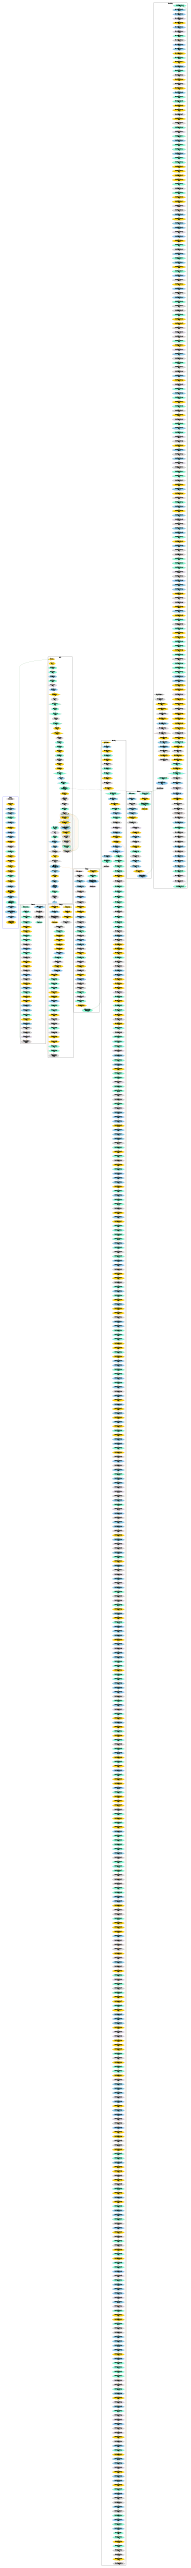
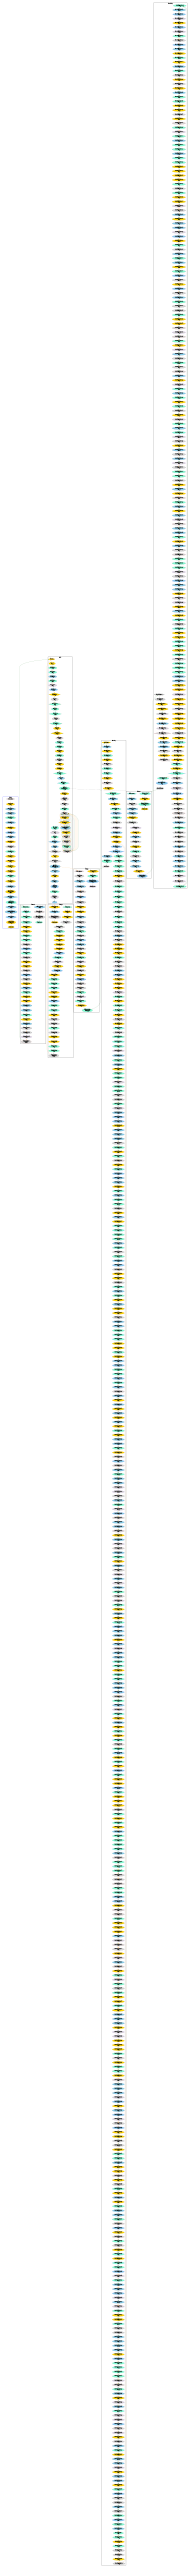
(67, 907) -> (67, 907)
none -> (11, 927)
